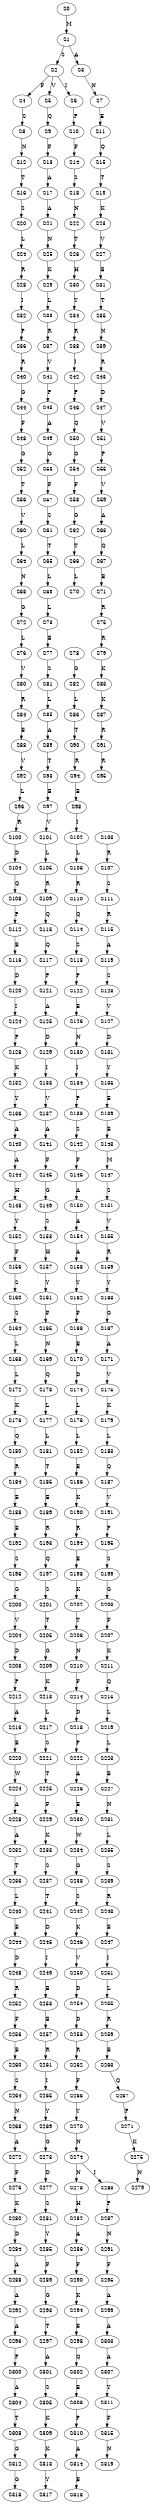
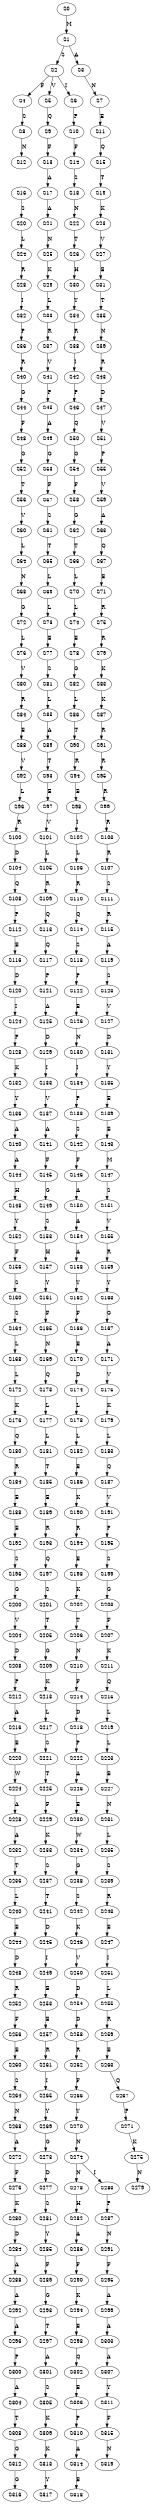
(21, 176) -> none
none -> (74, 623)
none -> (105, 807)
